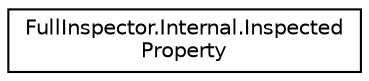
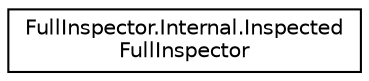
(185, 41) -> (185, 41)
